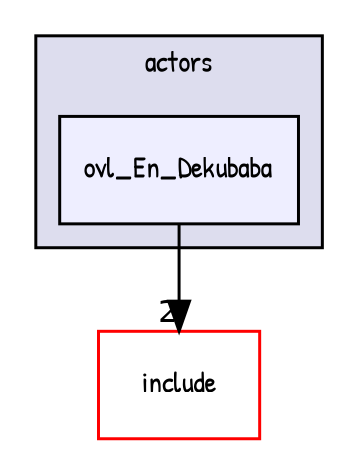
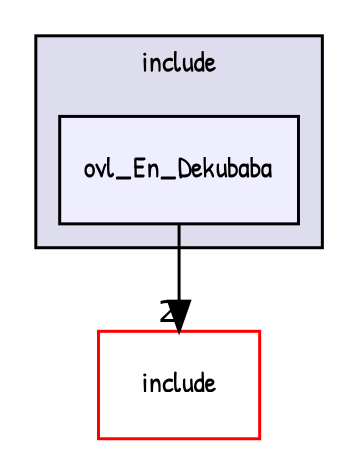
(179, 64) -> (179, 64)
